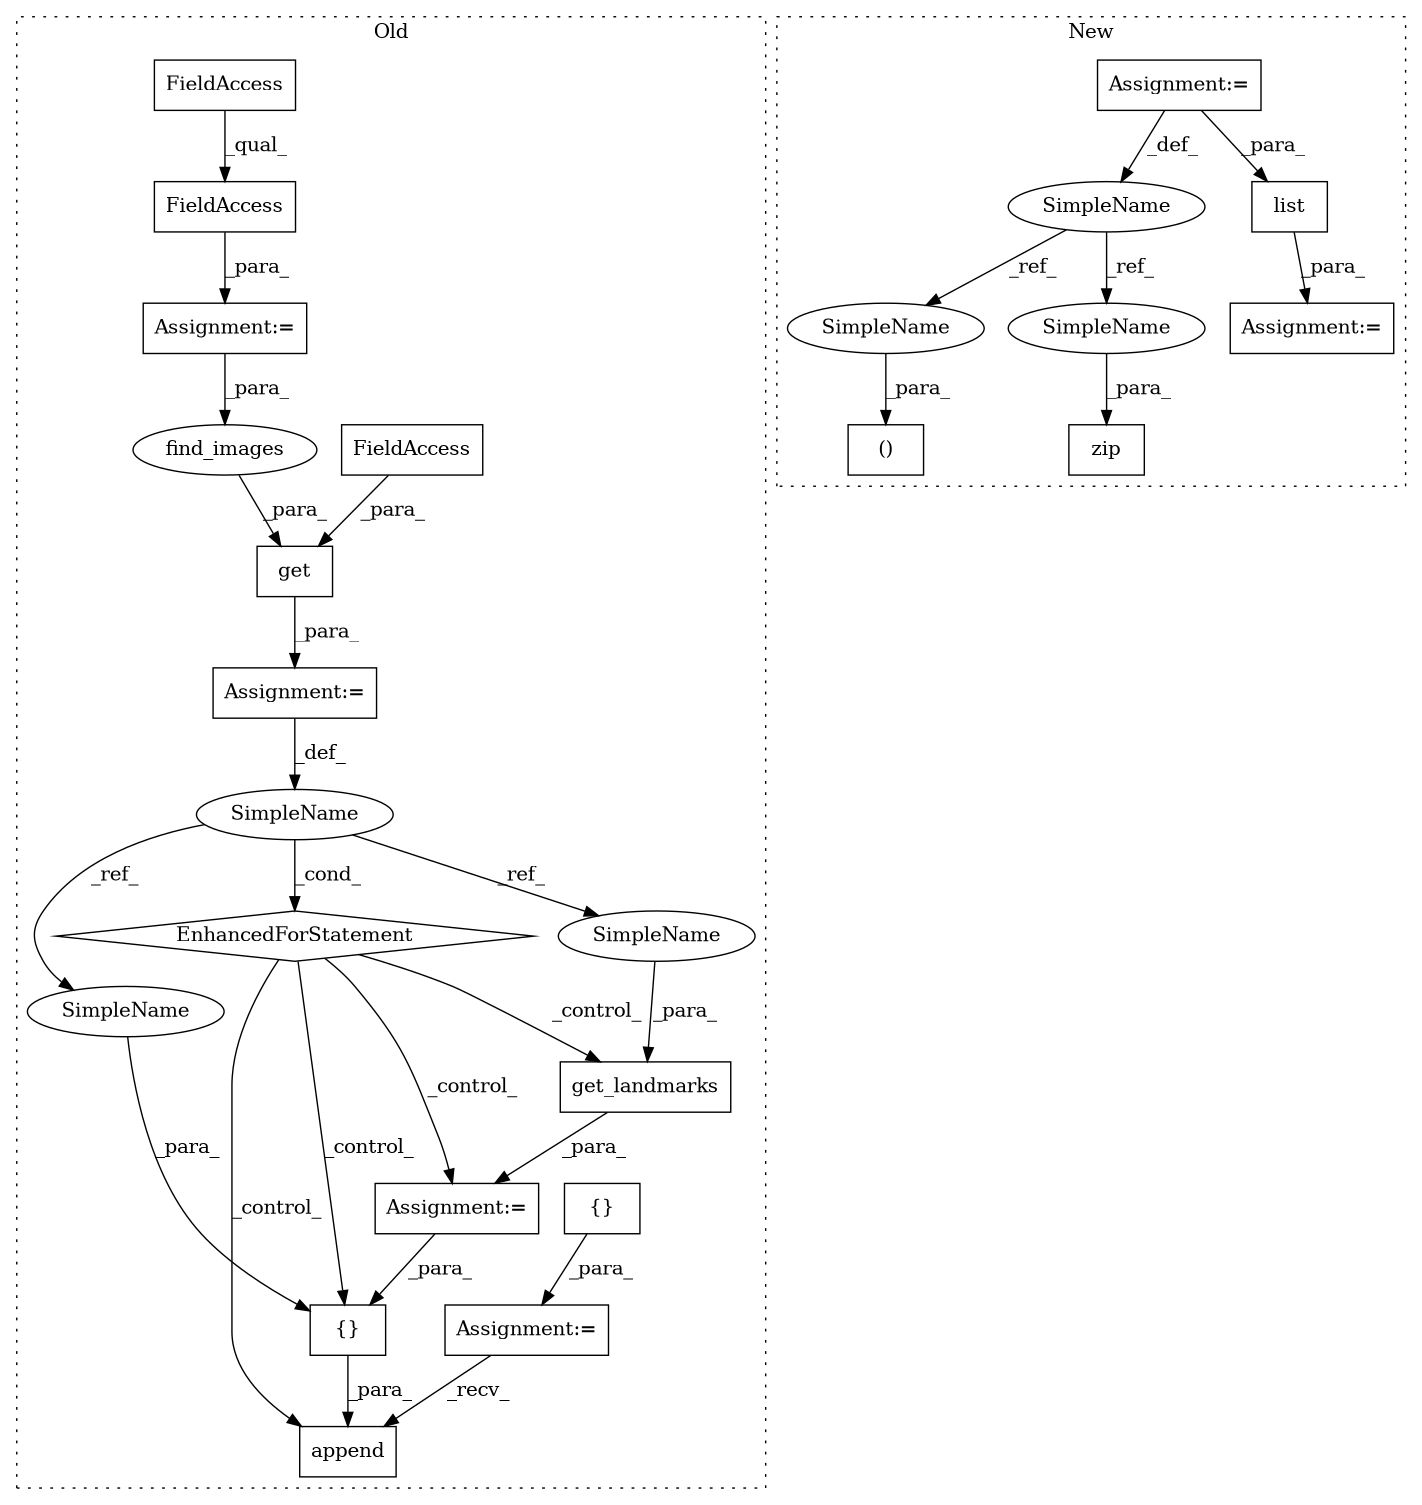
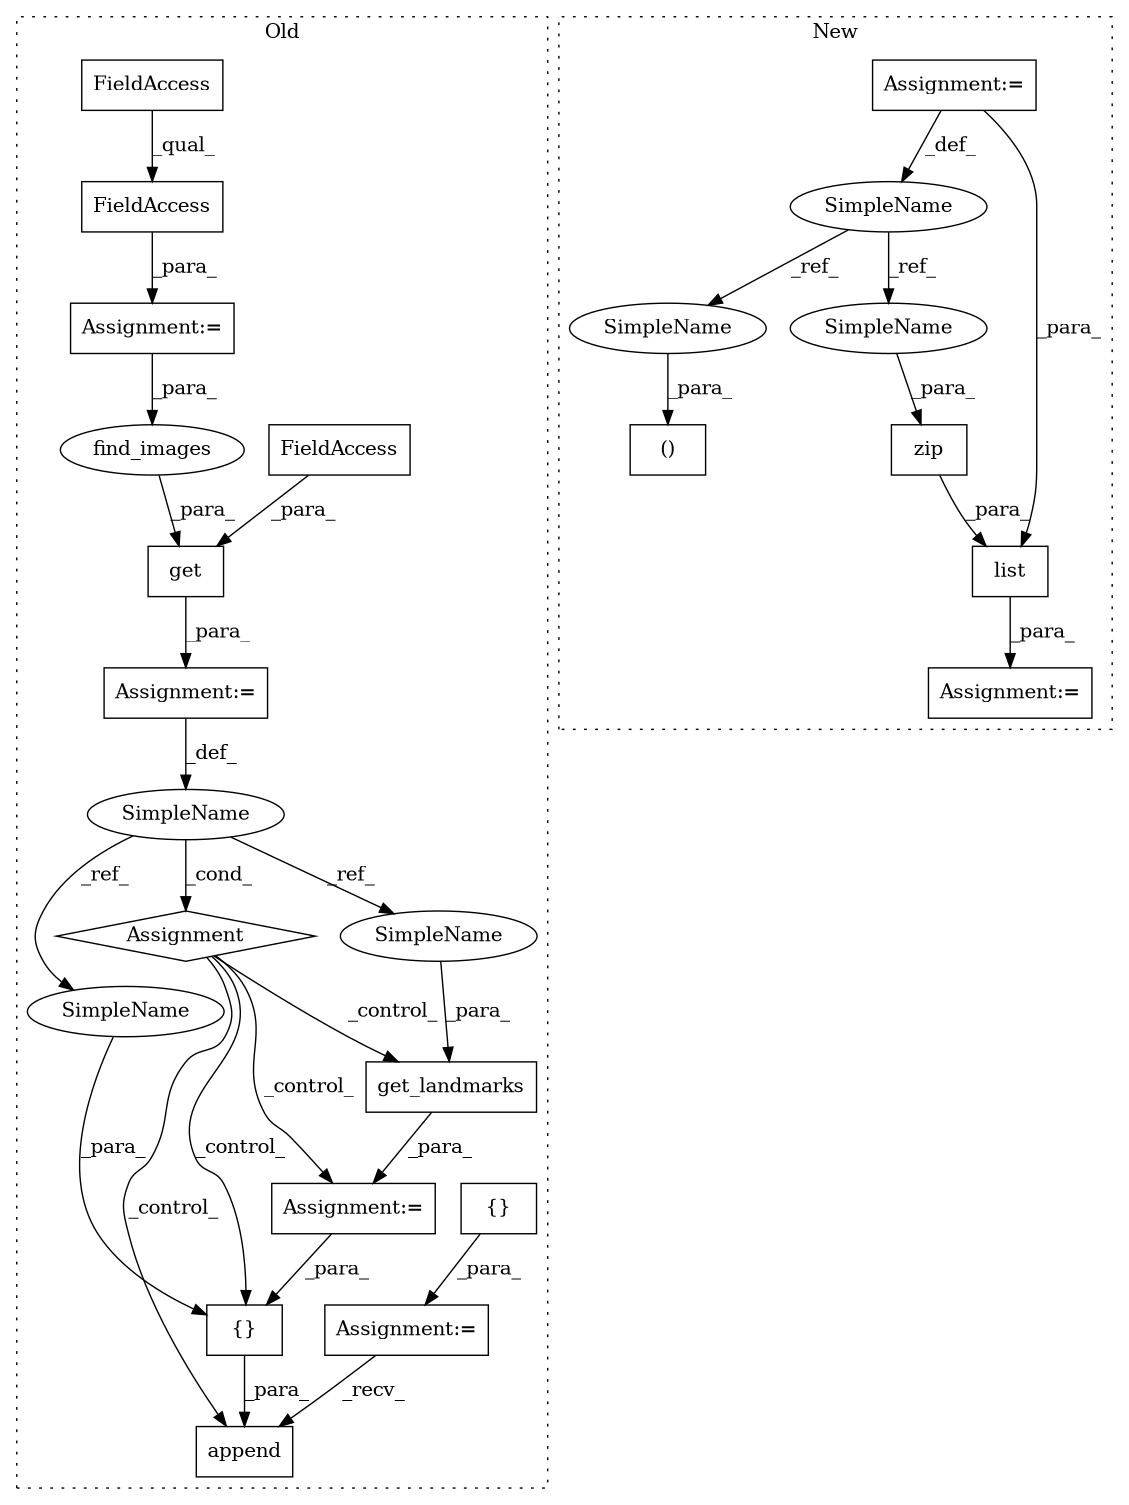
none -> (956, 507)
(295, 936) -> (186, 936)
